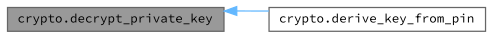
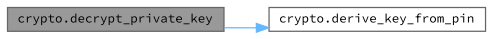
(253, 11) -> (240, 28)
